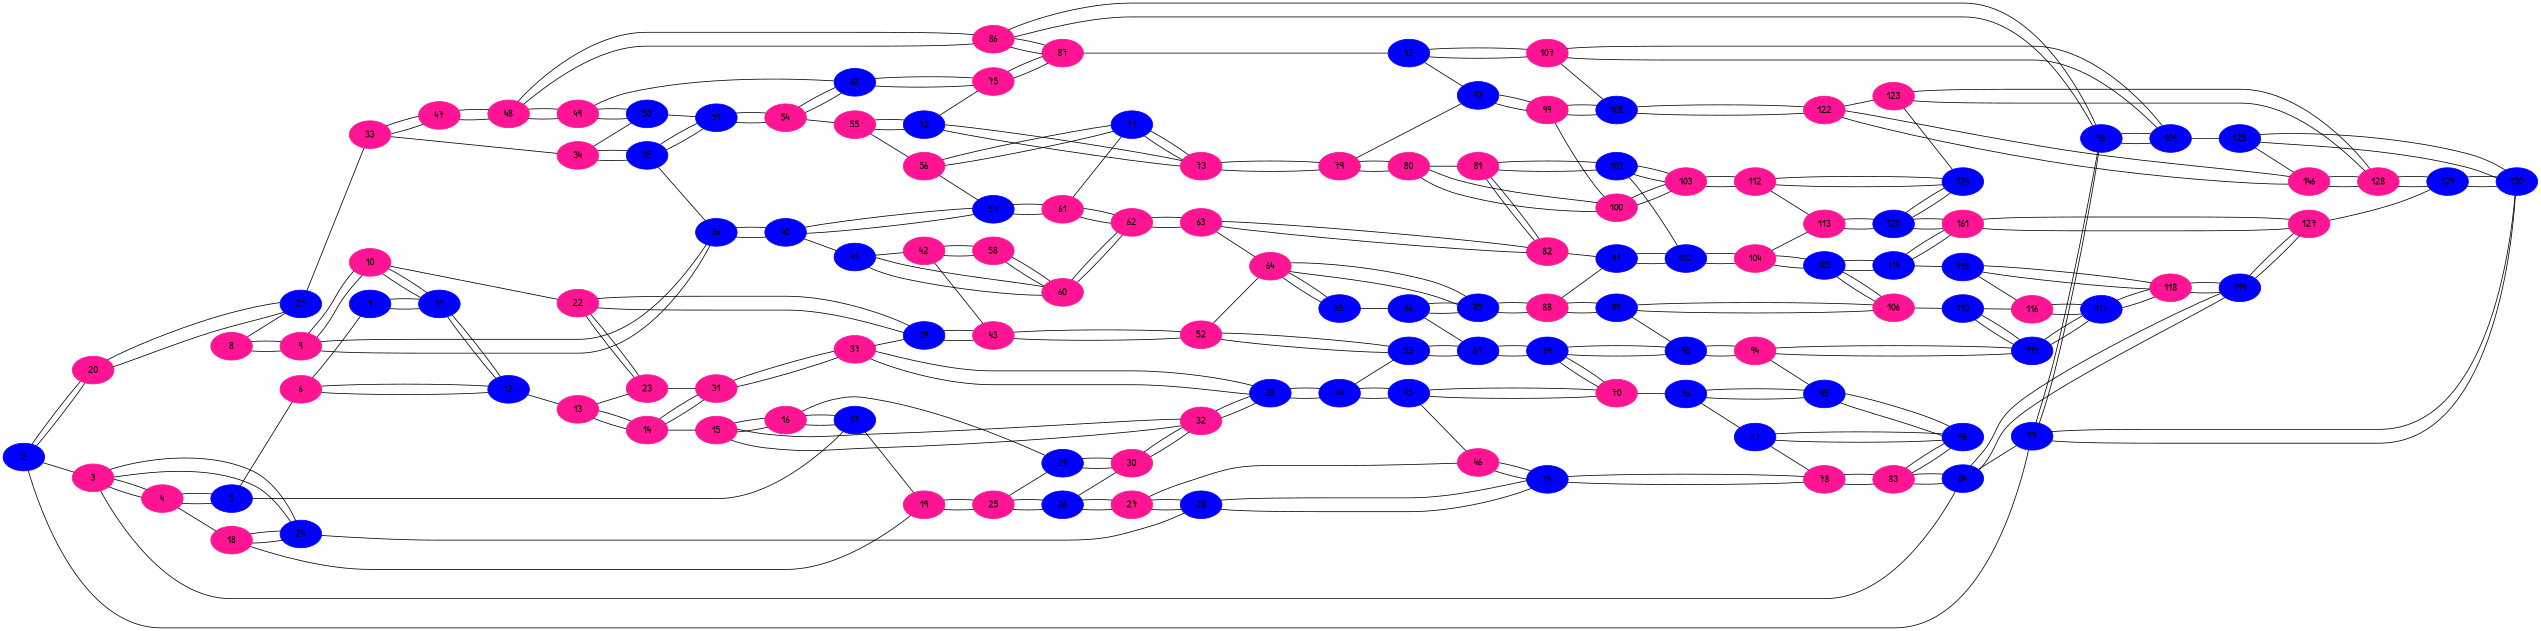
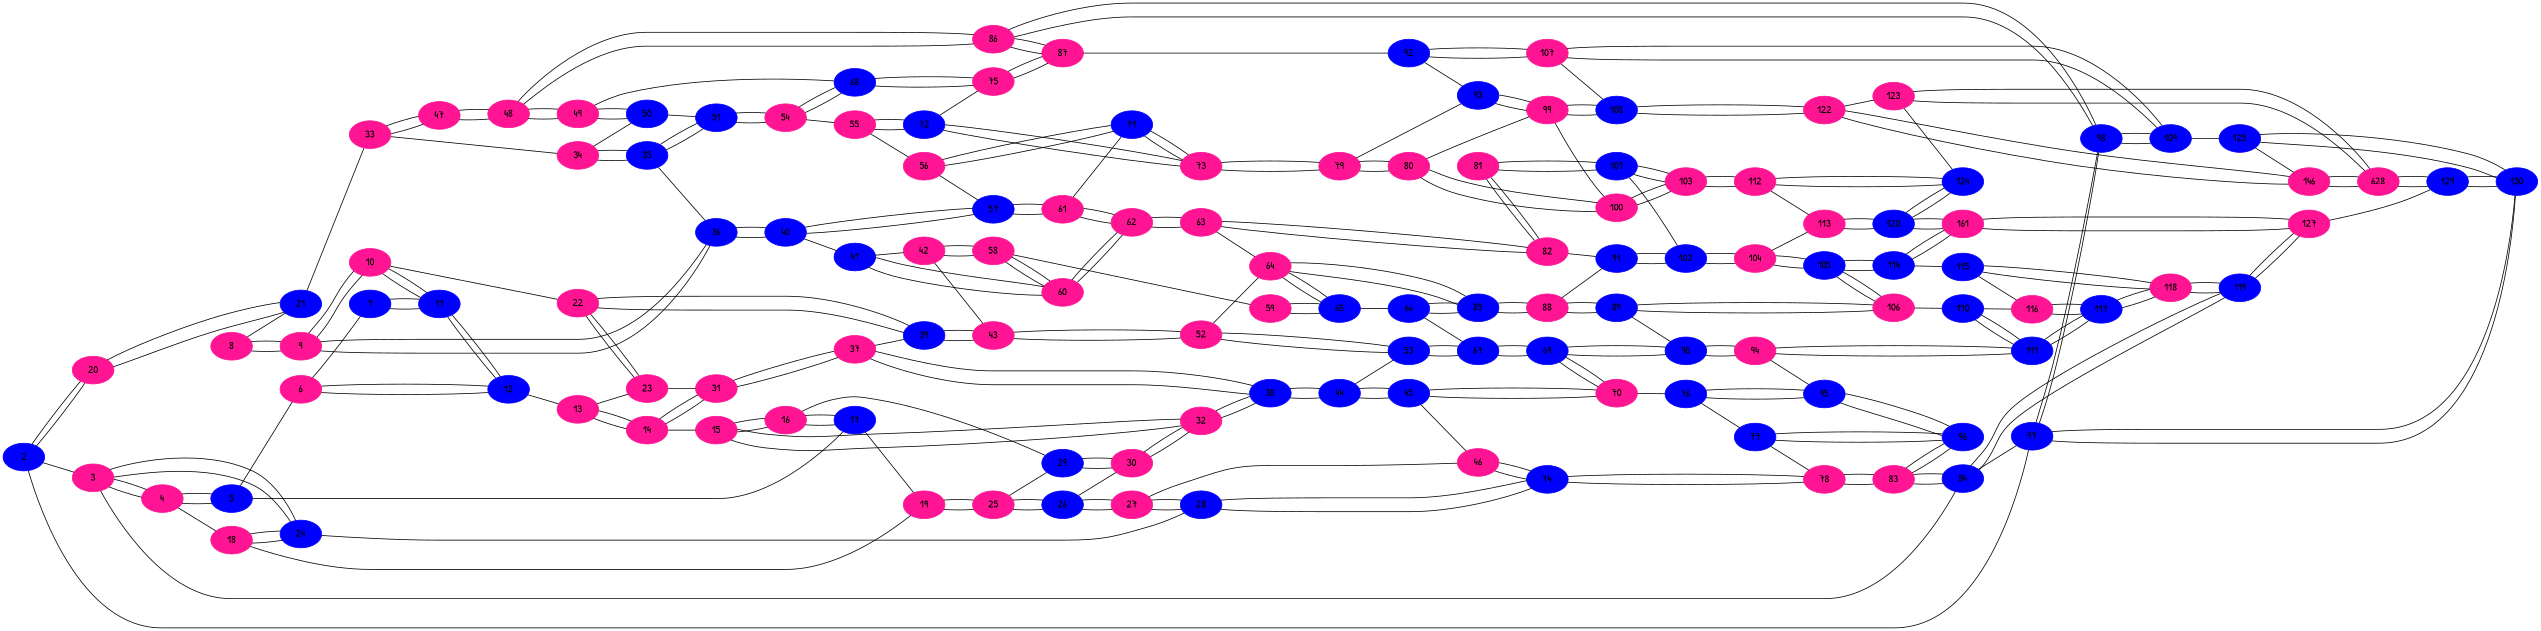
(1444, 166) -> (1478, 137)
(2378, 182) -> (2378, 182)
none -> (1270, 309)
